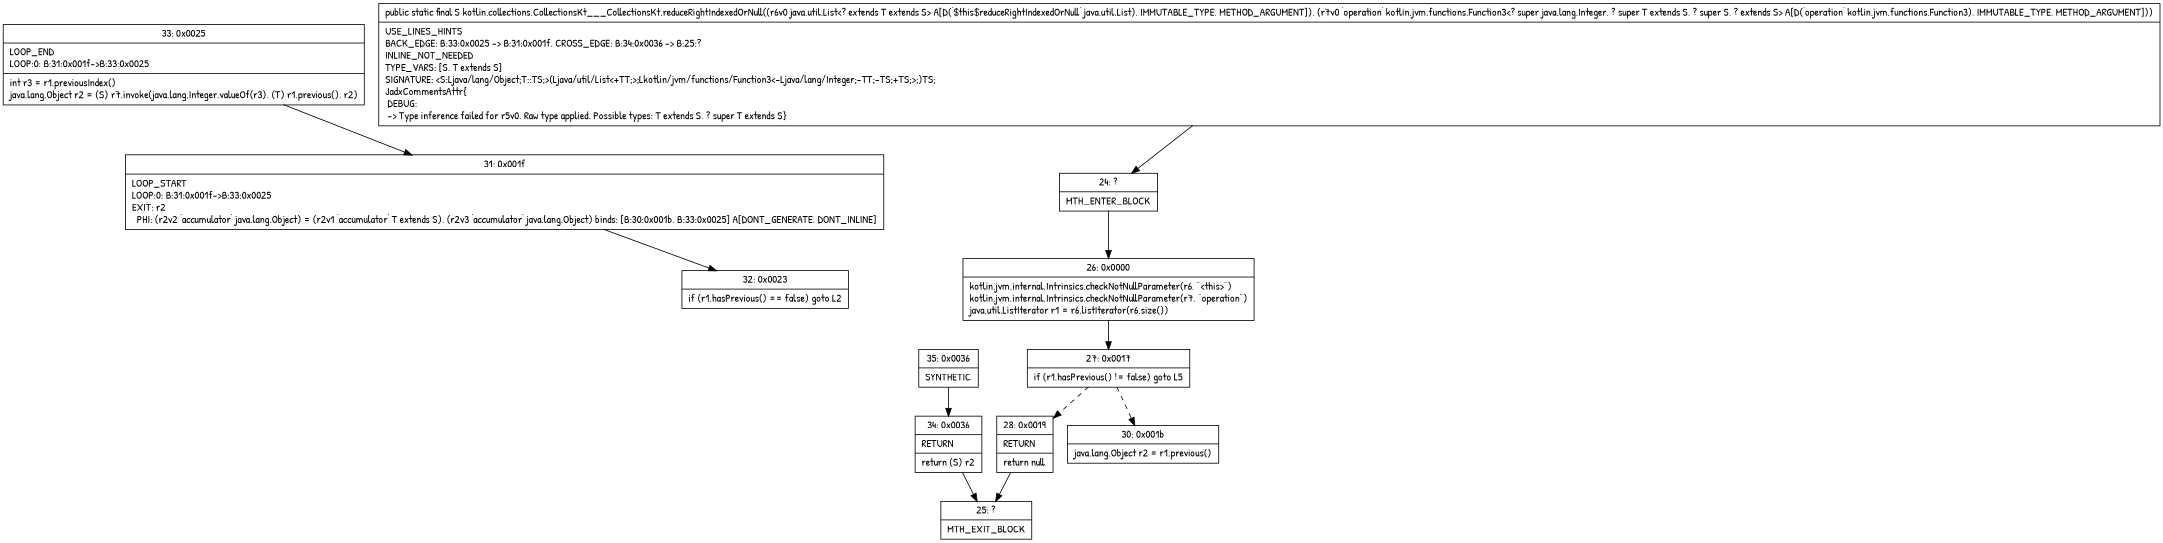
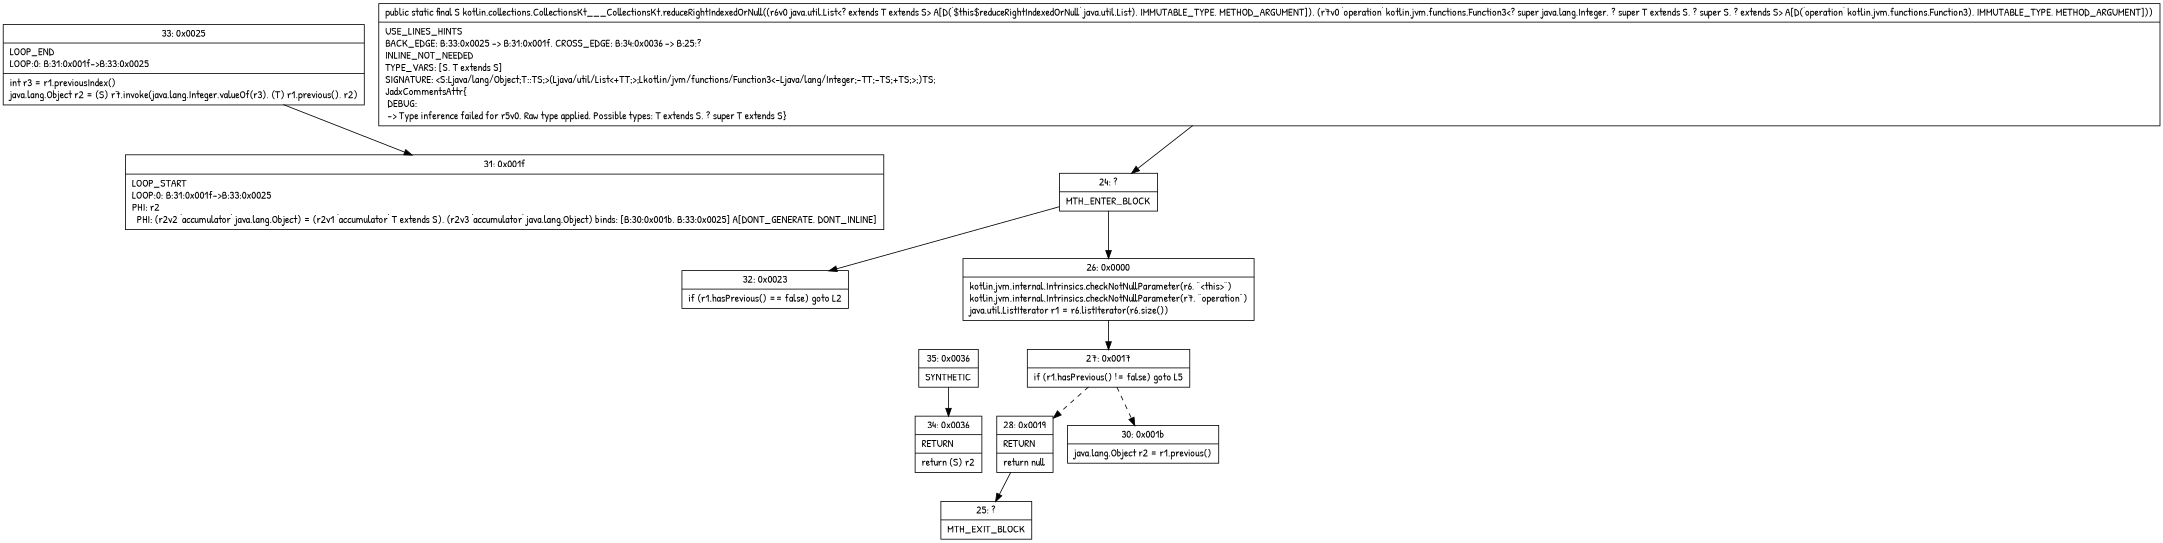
(150, 207) -> (147, 207)
(656, 249) -> (948, 238)
(968, 483) -> none
